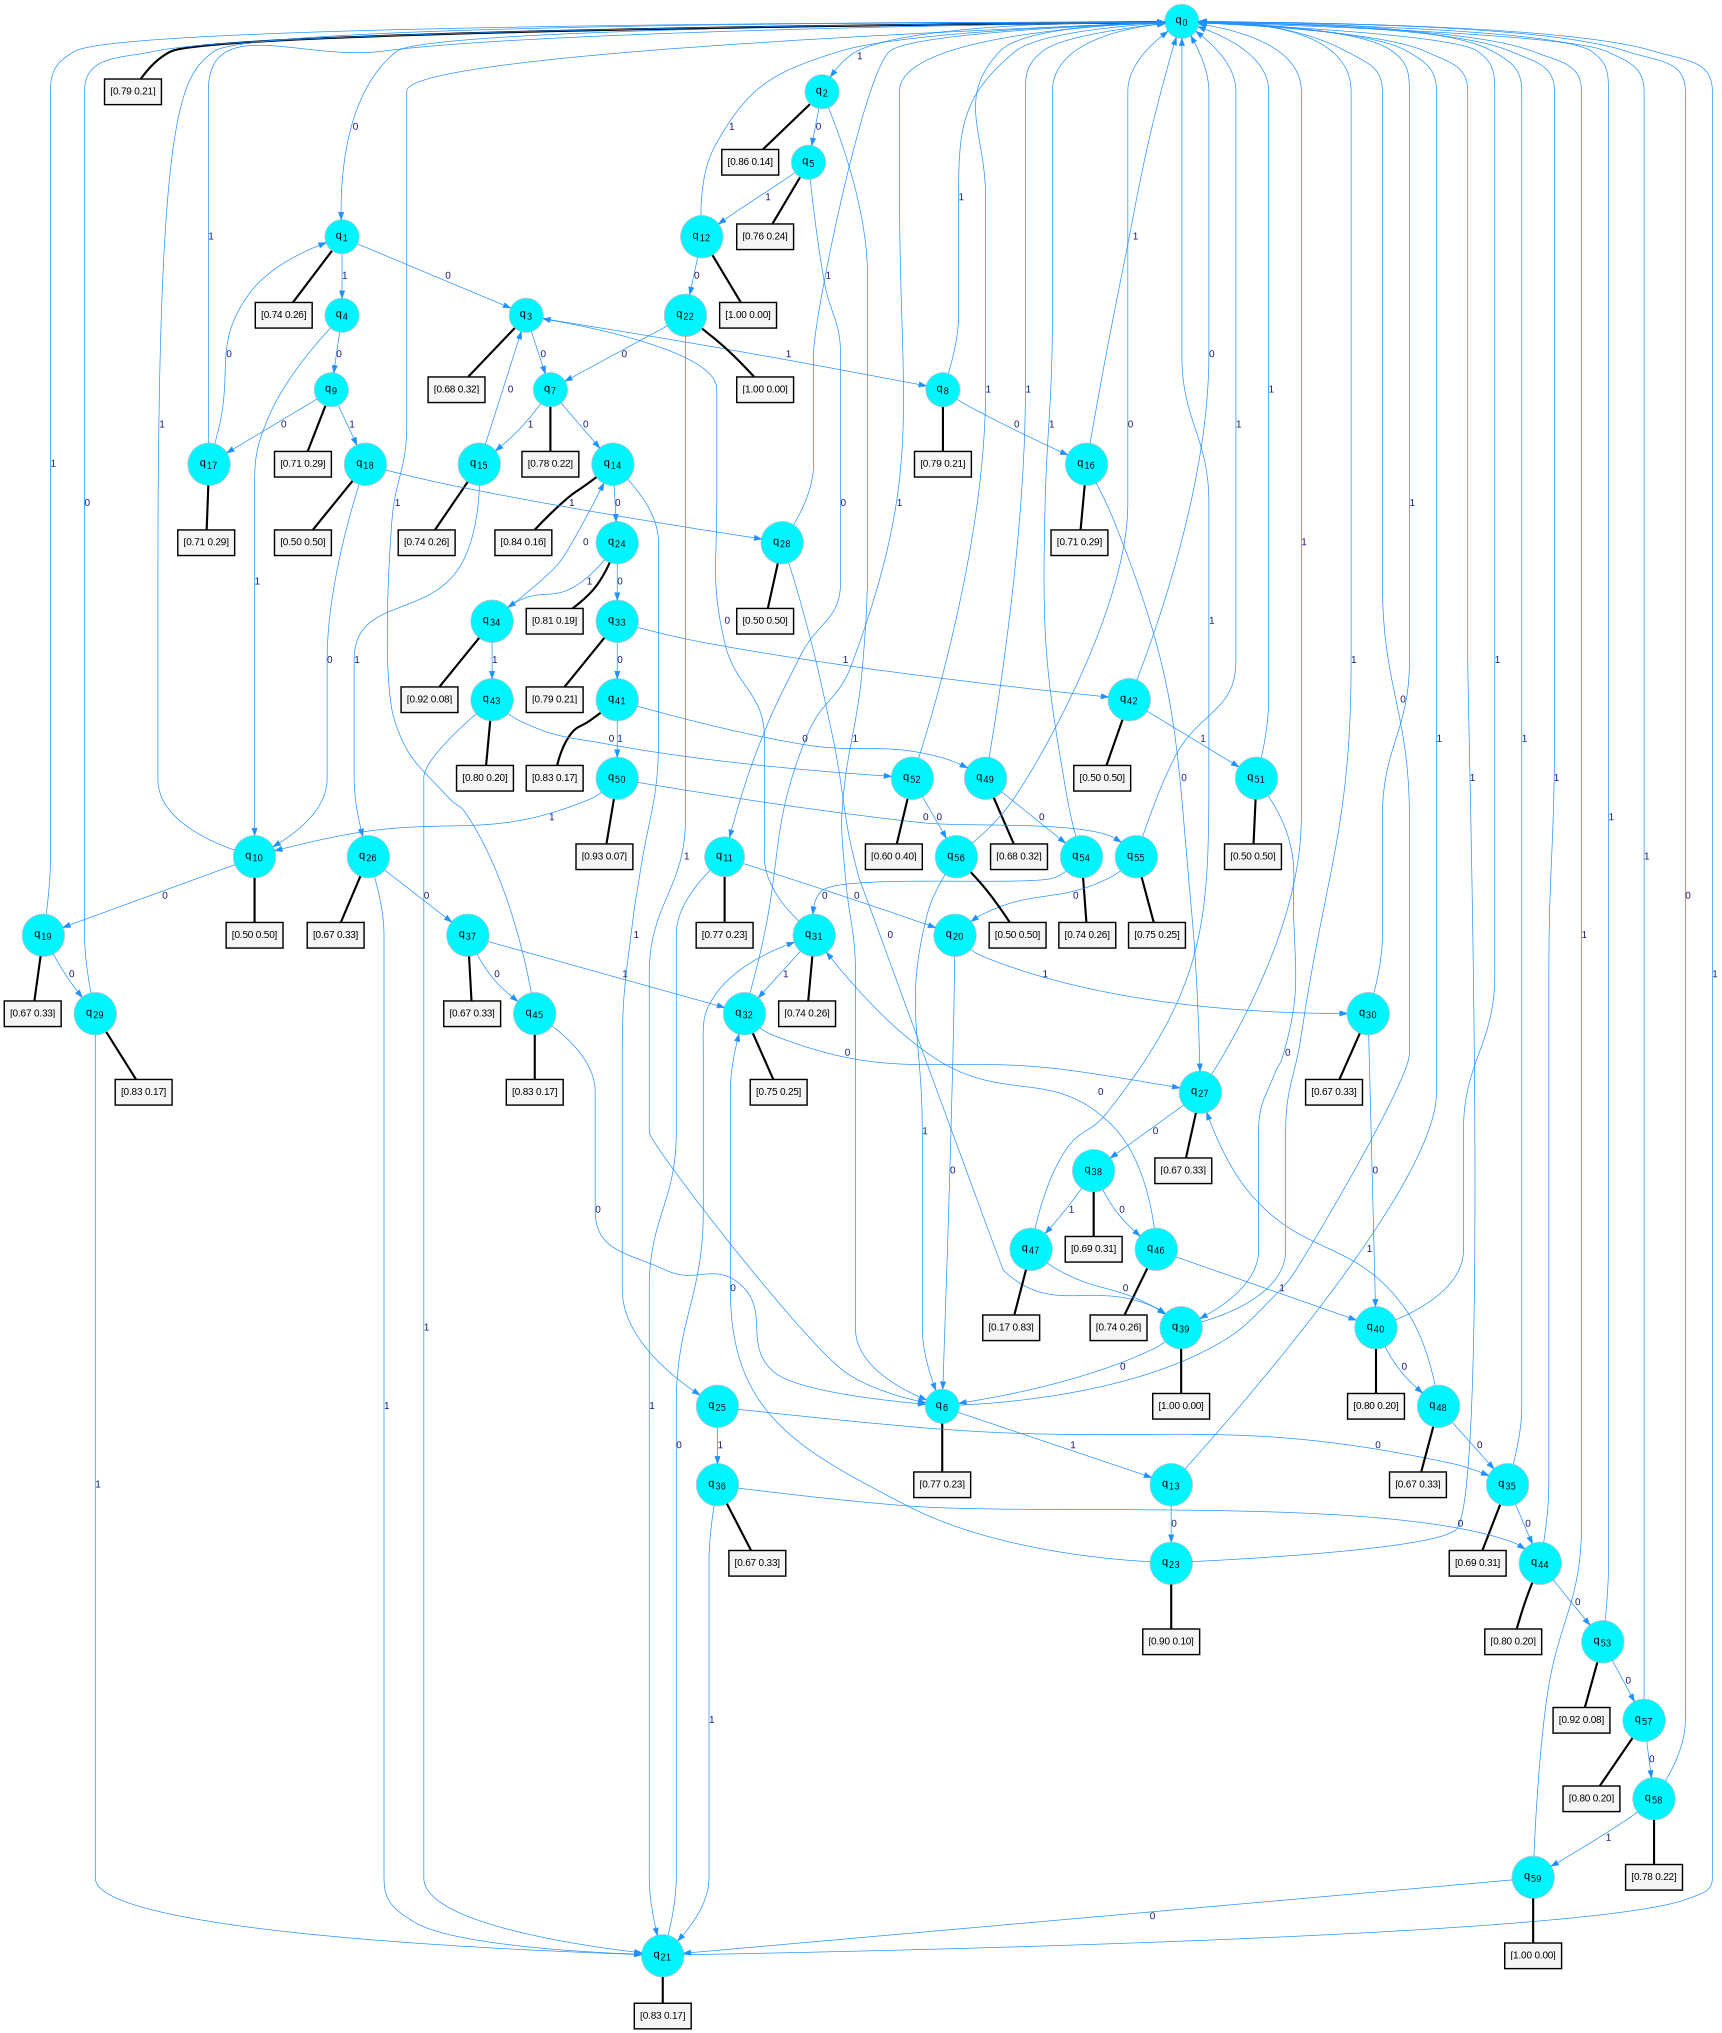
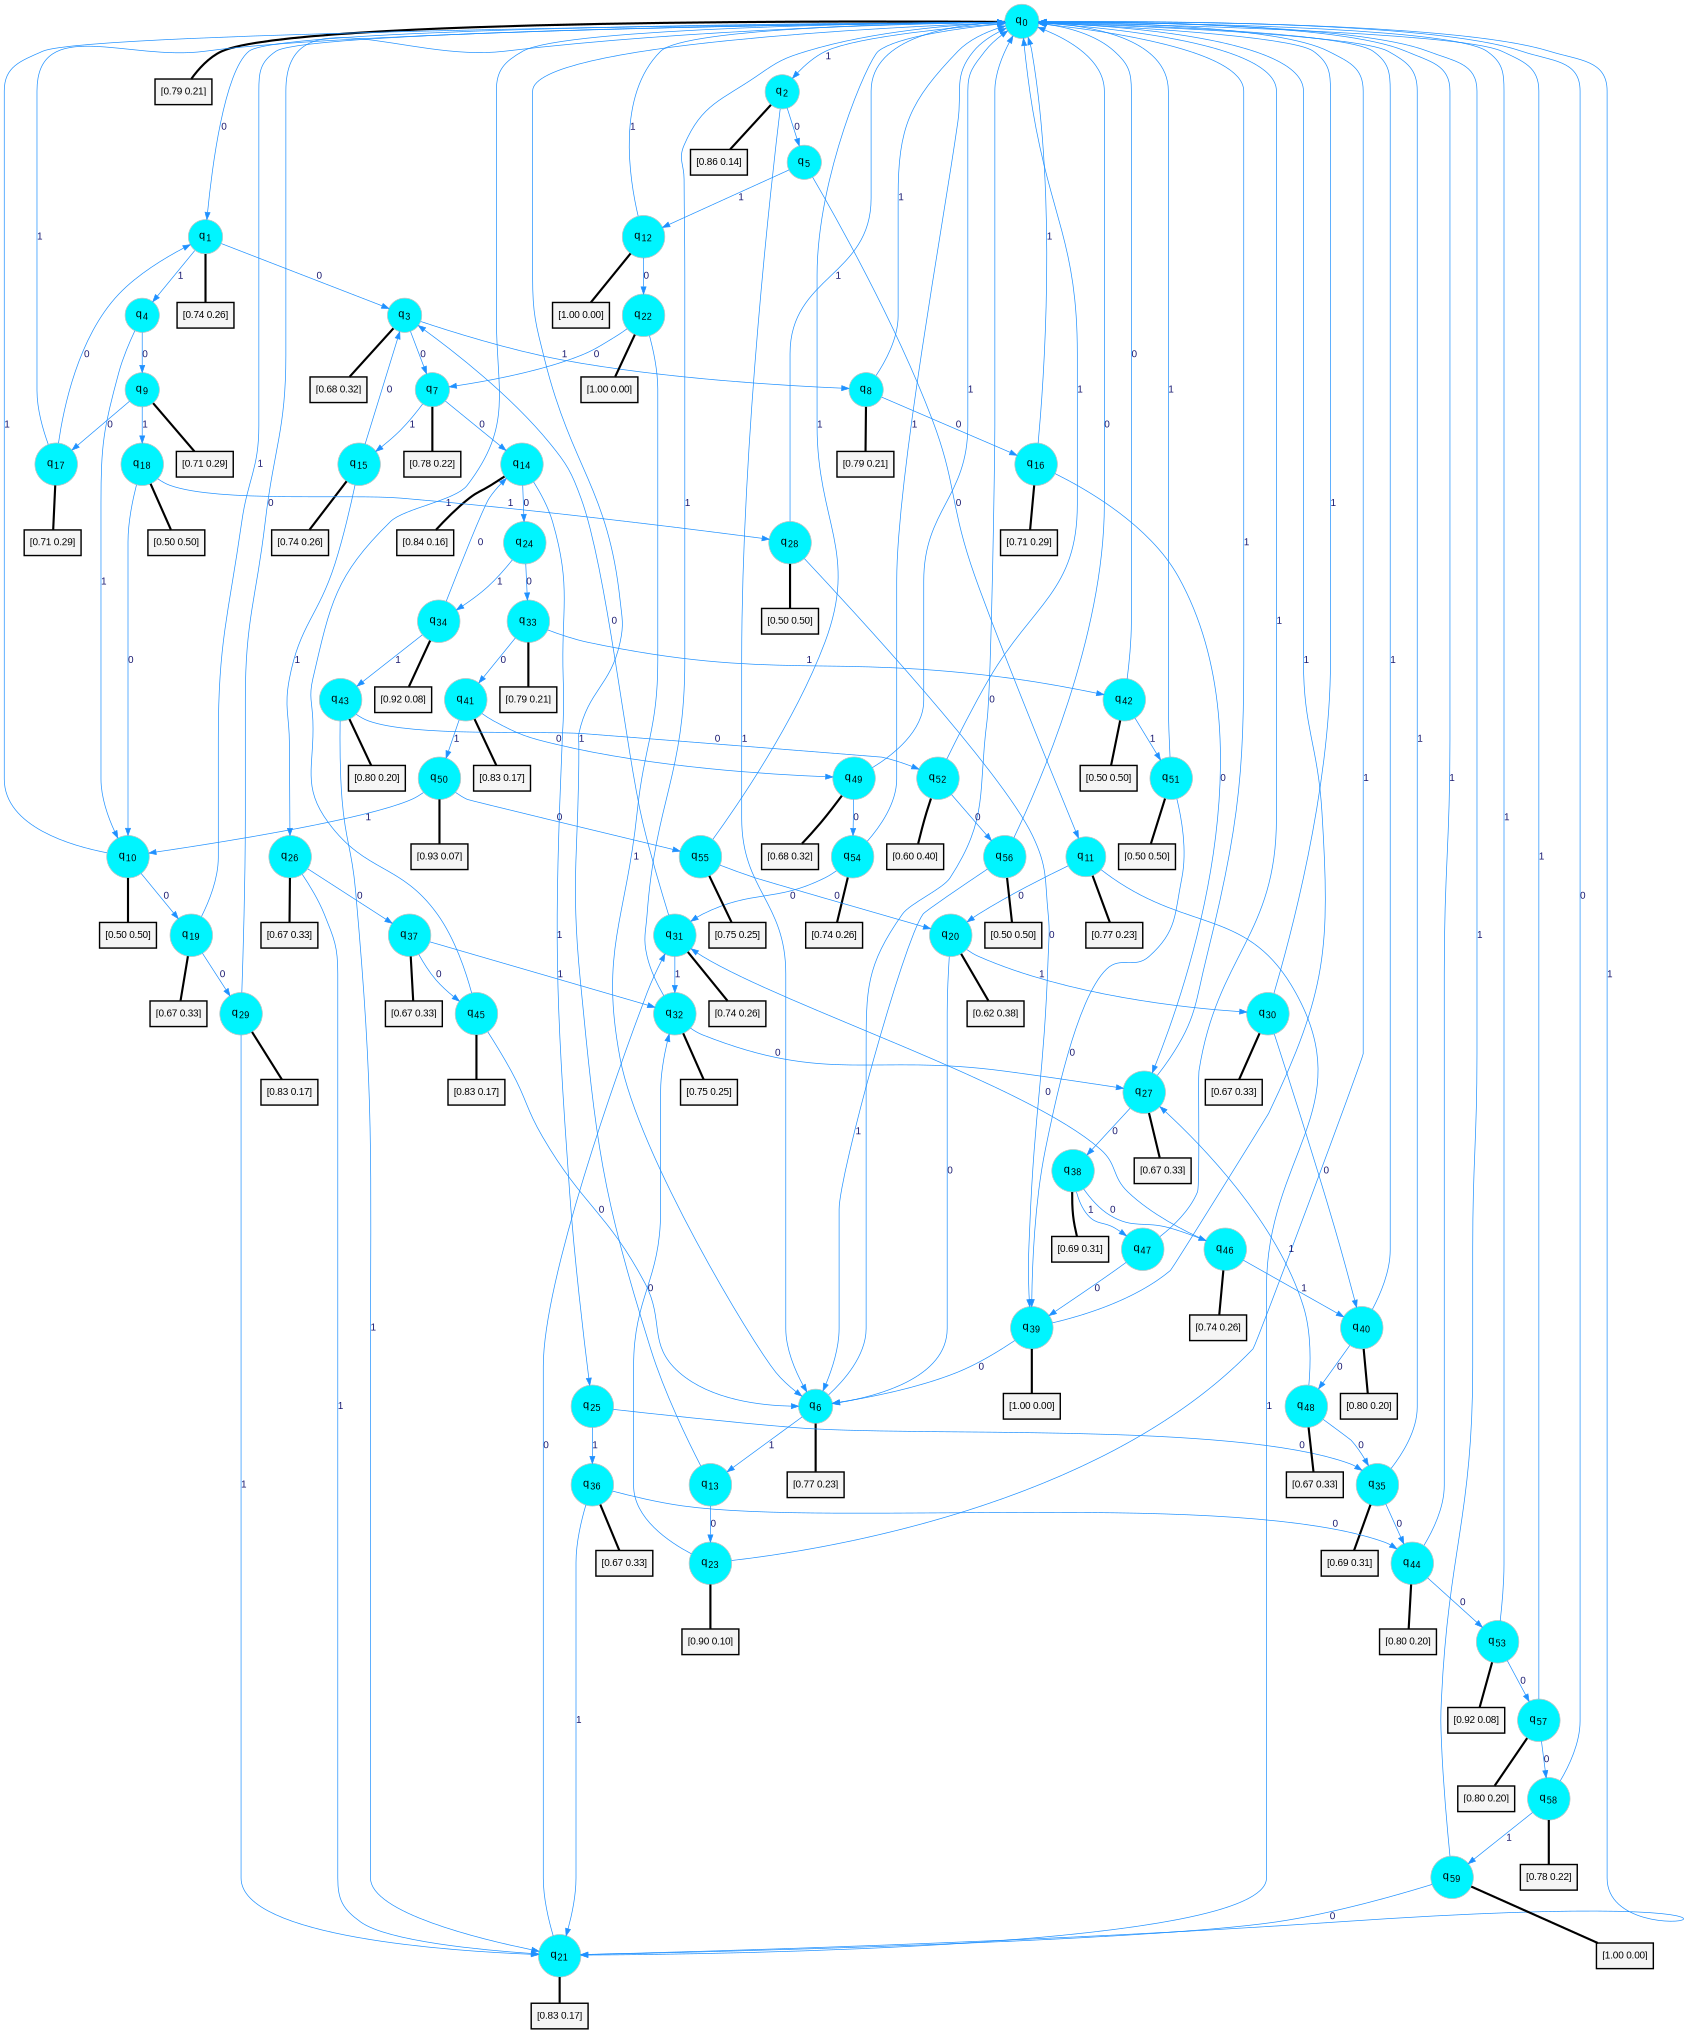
(765, 237) -> none
(555, 621) -> none
none -> (996, 1014)
(1011, 1328) -> none
